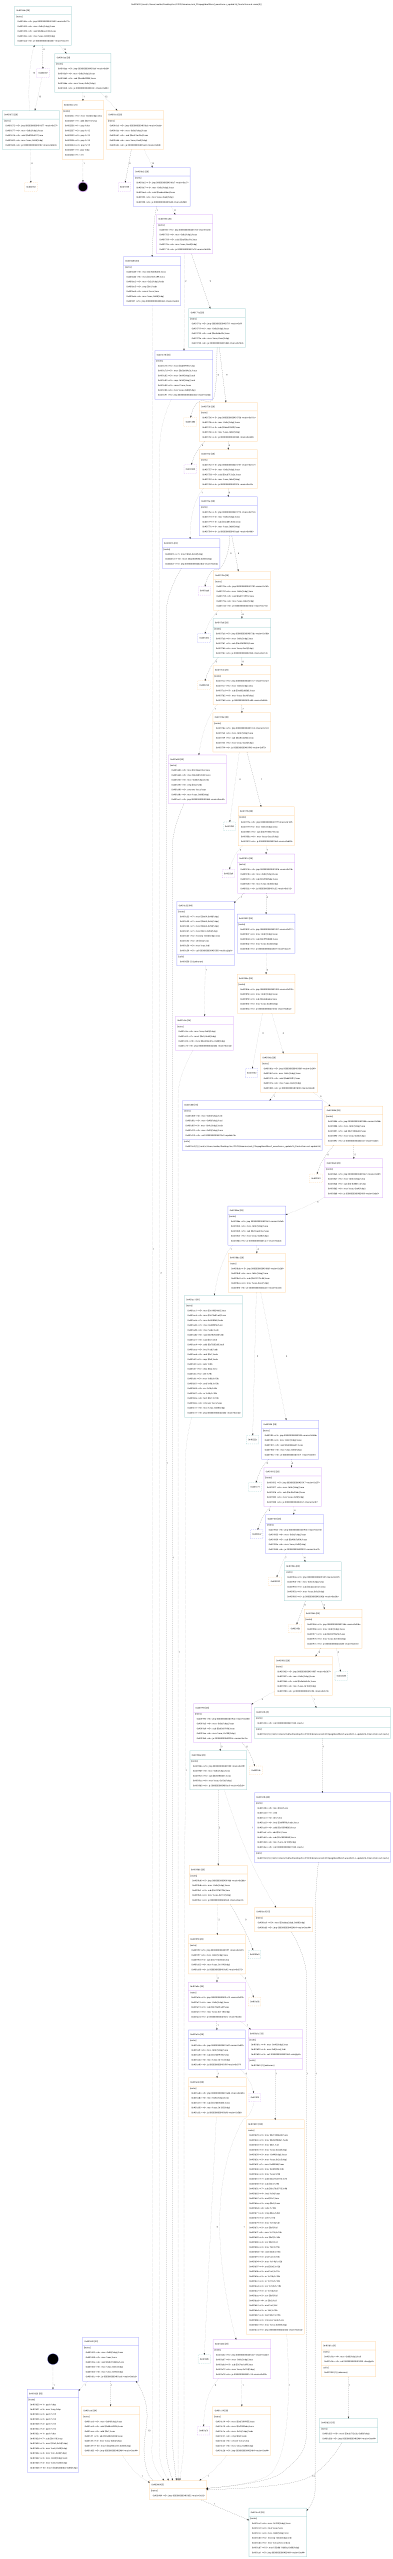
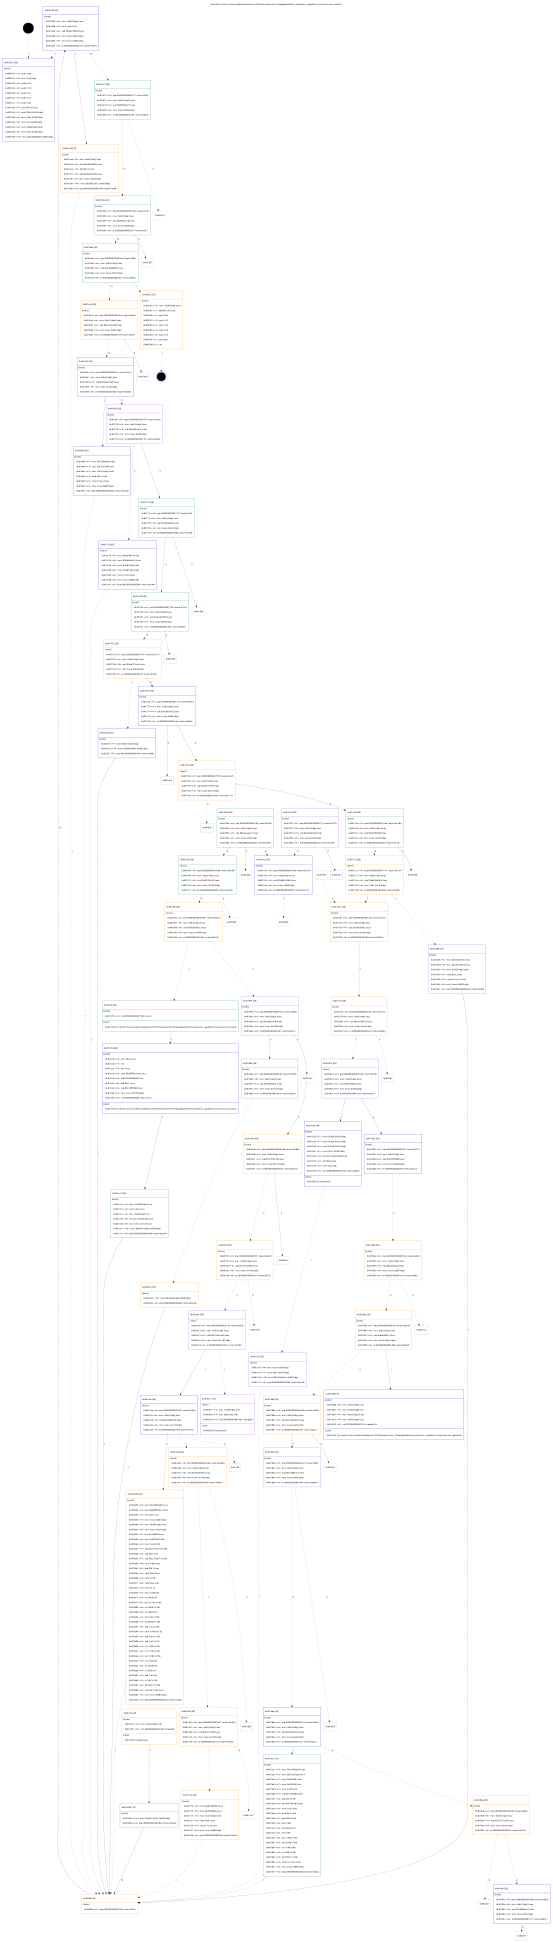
(39, 93) -> (97, 65)
(228, 422) -> (160, 612)
(235, 786) -> (327, 891)
(291, 1462) -> none
(303, 1557) -> (264, 851)
(333, 1629) -> (207, 875)
none -> (330, 1727)
(218, 1827) -> (301, 1109)
(275, 2094) -> (165, 1461)
(220, 2217) -> (203, 1596)
(242, 2359) -> (209, 1727)
(224, 2510) -> (104, 1563)
